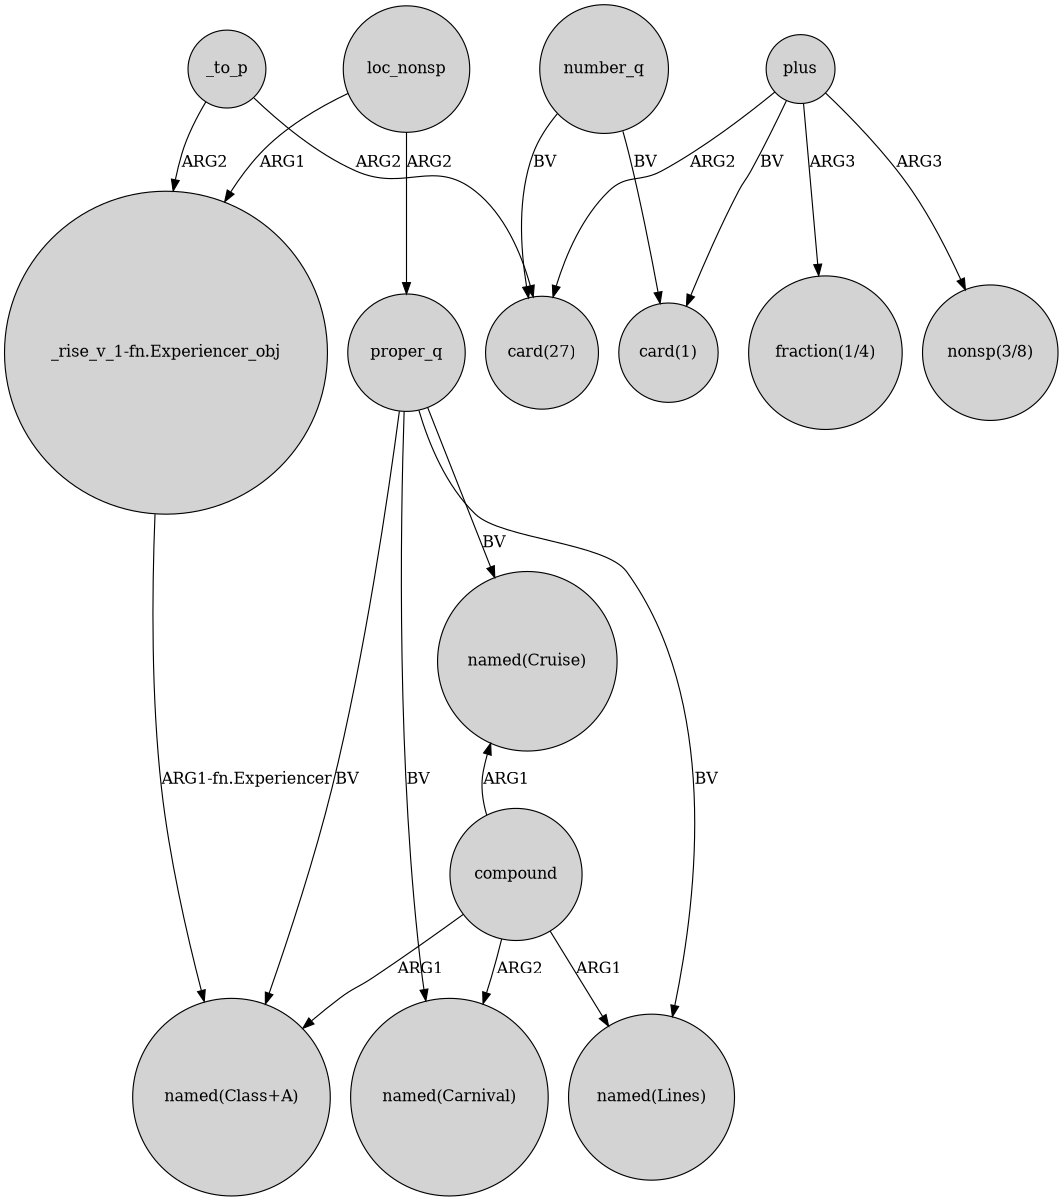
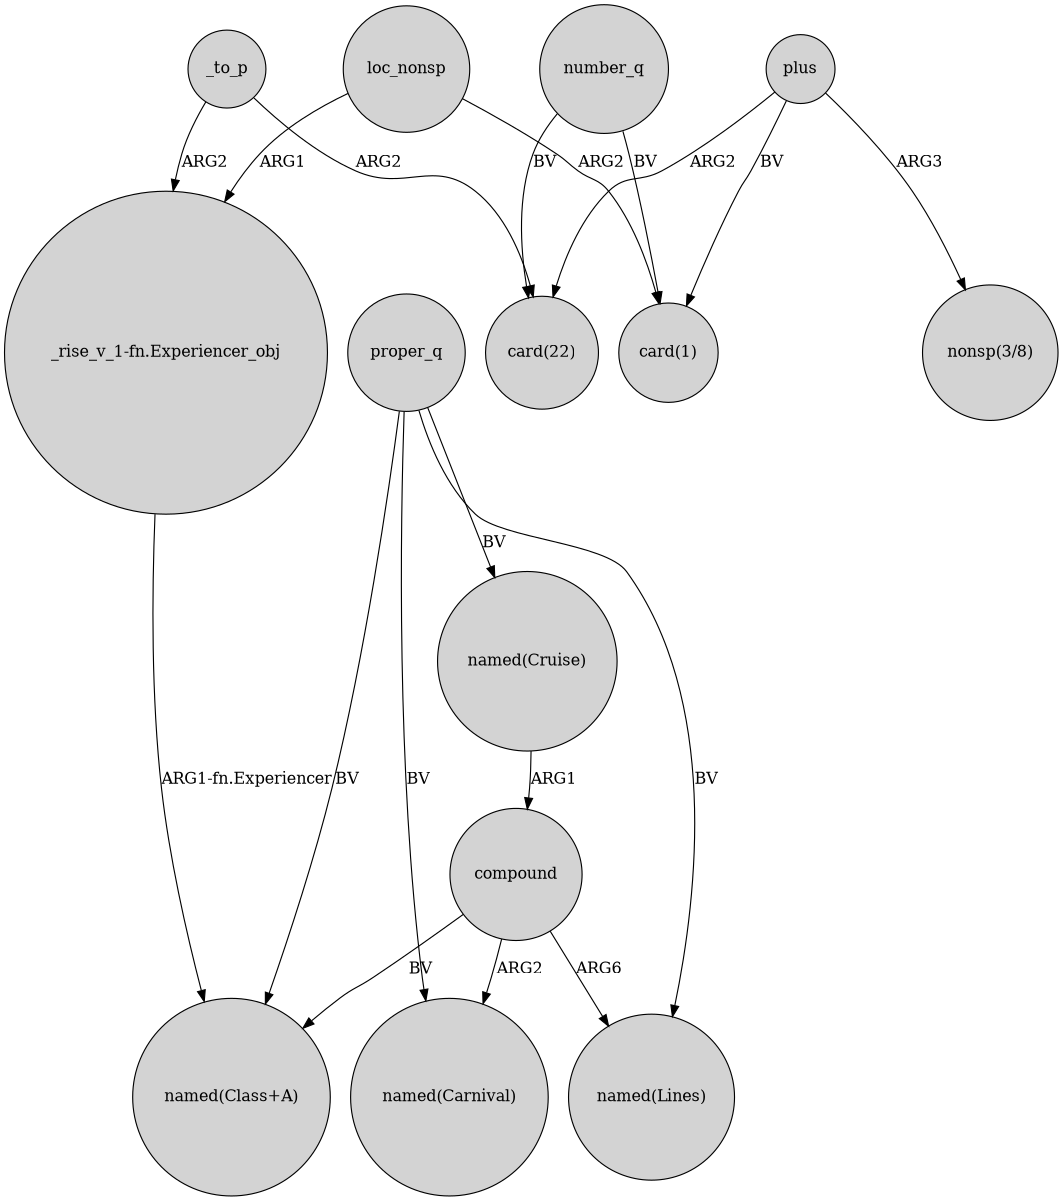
(406, 207) -> (583, 174)
(542, 353) -> (542, 353)
(825, 353) -> none
(482, 785) -> (530, 774)
(421, 969) -> (421, 969)
(599, 969) -> (599, 969)
